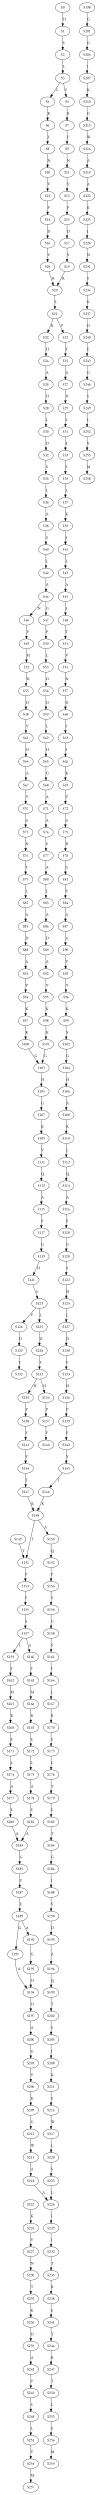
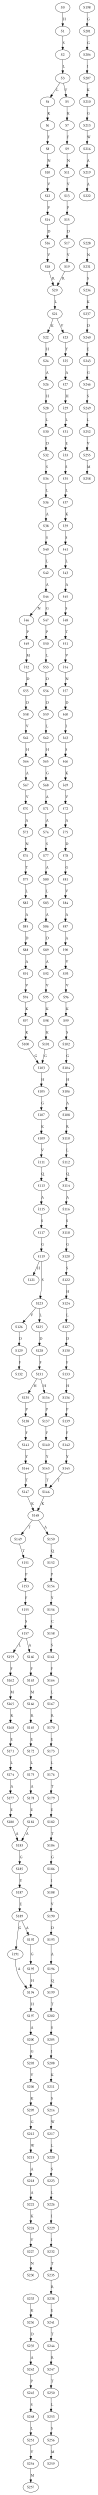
(87, 220) -> none
(35, 1290) -> (42, 1279)
none -> (46, 1468)
(31, 1538) -> (28, 1526)
(40, 2192) -> (31, 2191)
(31, 2286) -> none
